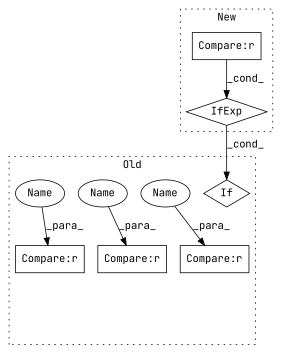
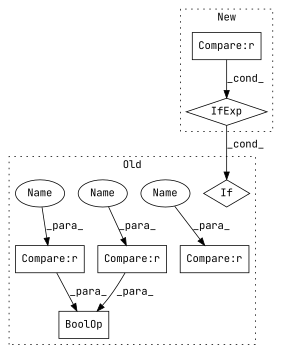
none -> (84, 325)
